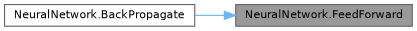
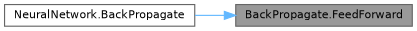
(324, 15) -> (324, 15)
